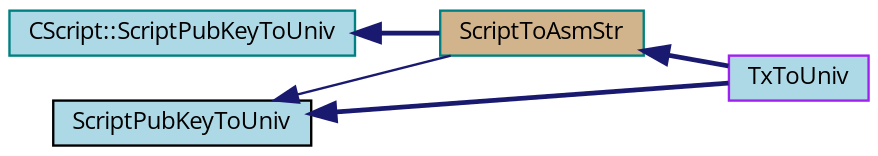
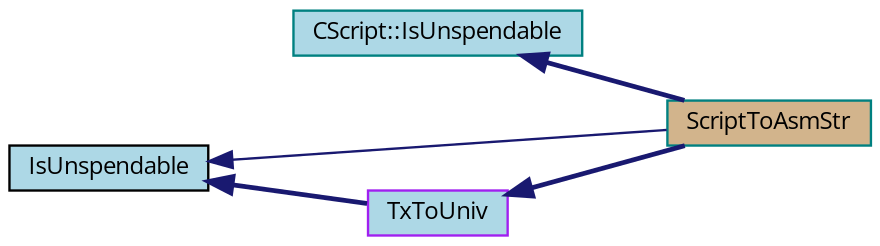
(182, 33) -> (438, 33)
(698, 61) -> (608, 167)
(182, 123) -> (109, 168)
